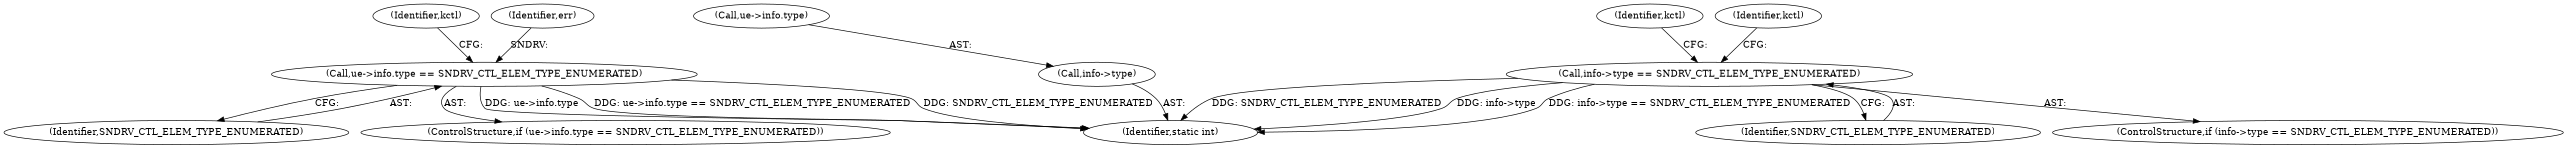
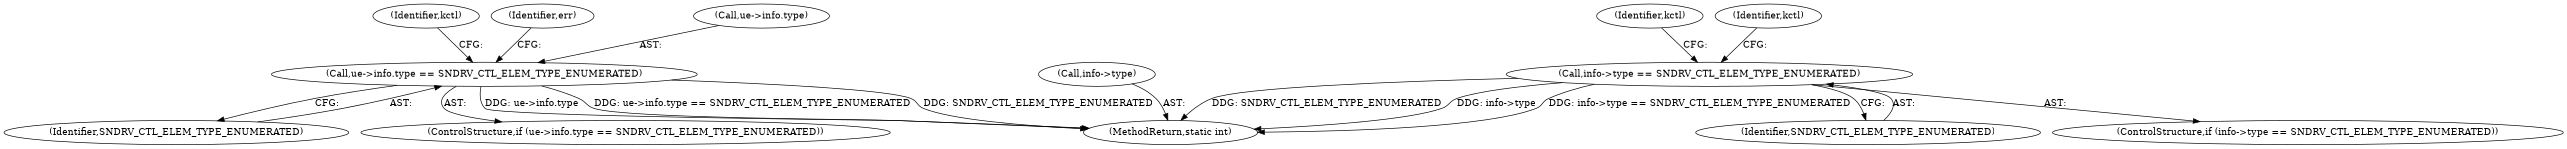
(531, 45) -> (531, 45)
(928, 45) -> (632, 43)
(1171, 133) -> (1171, 133)
